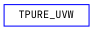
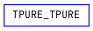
(47, 15) -> (47, 15)
